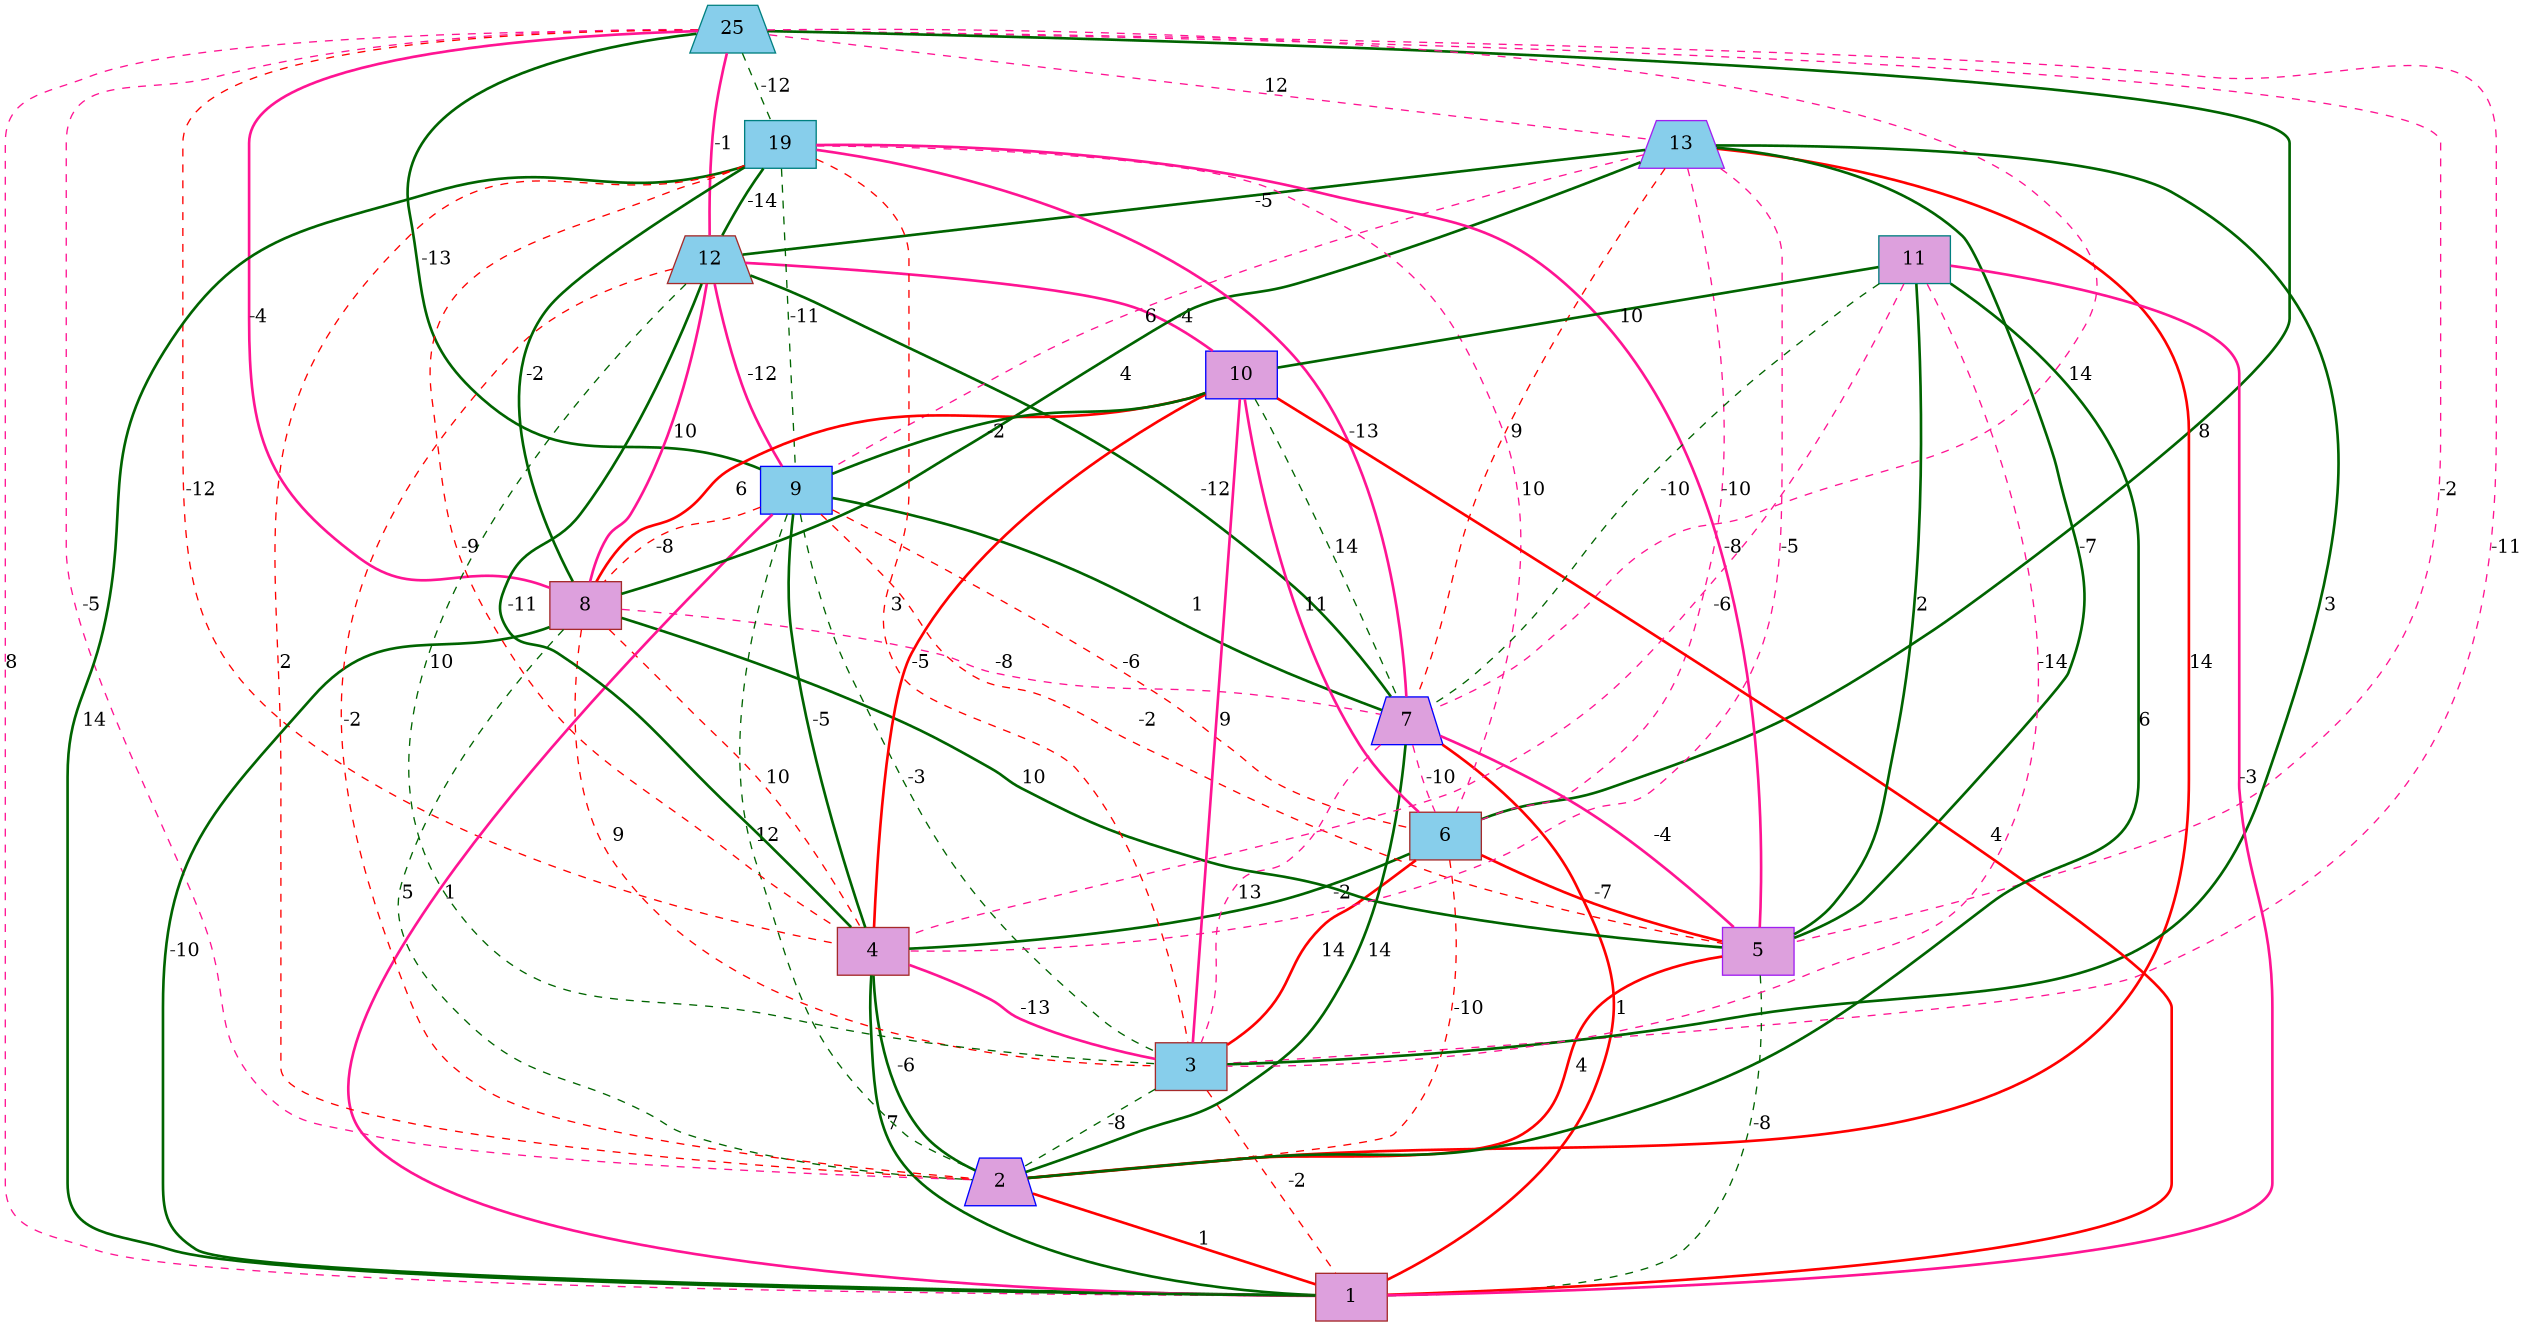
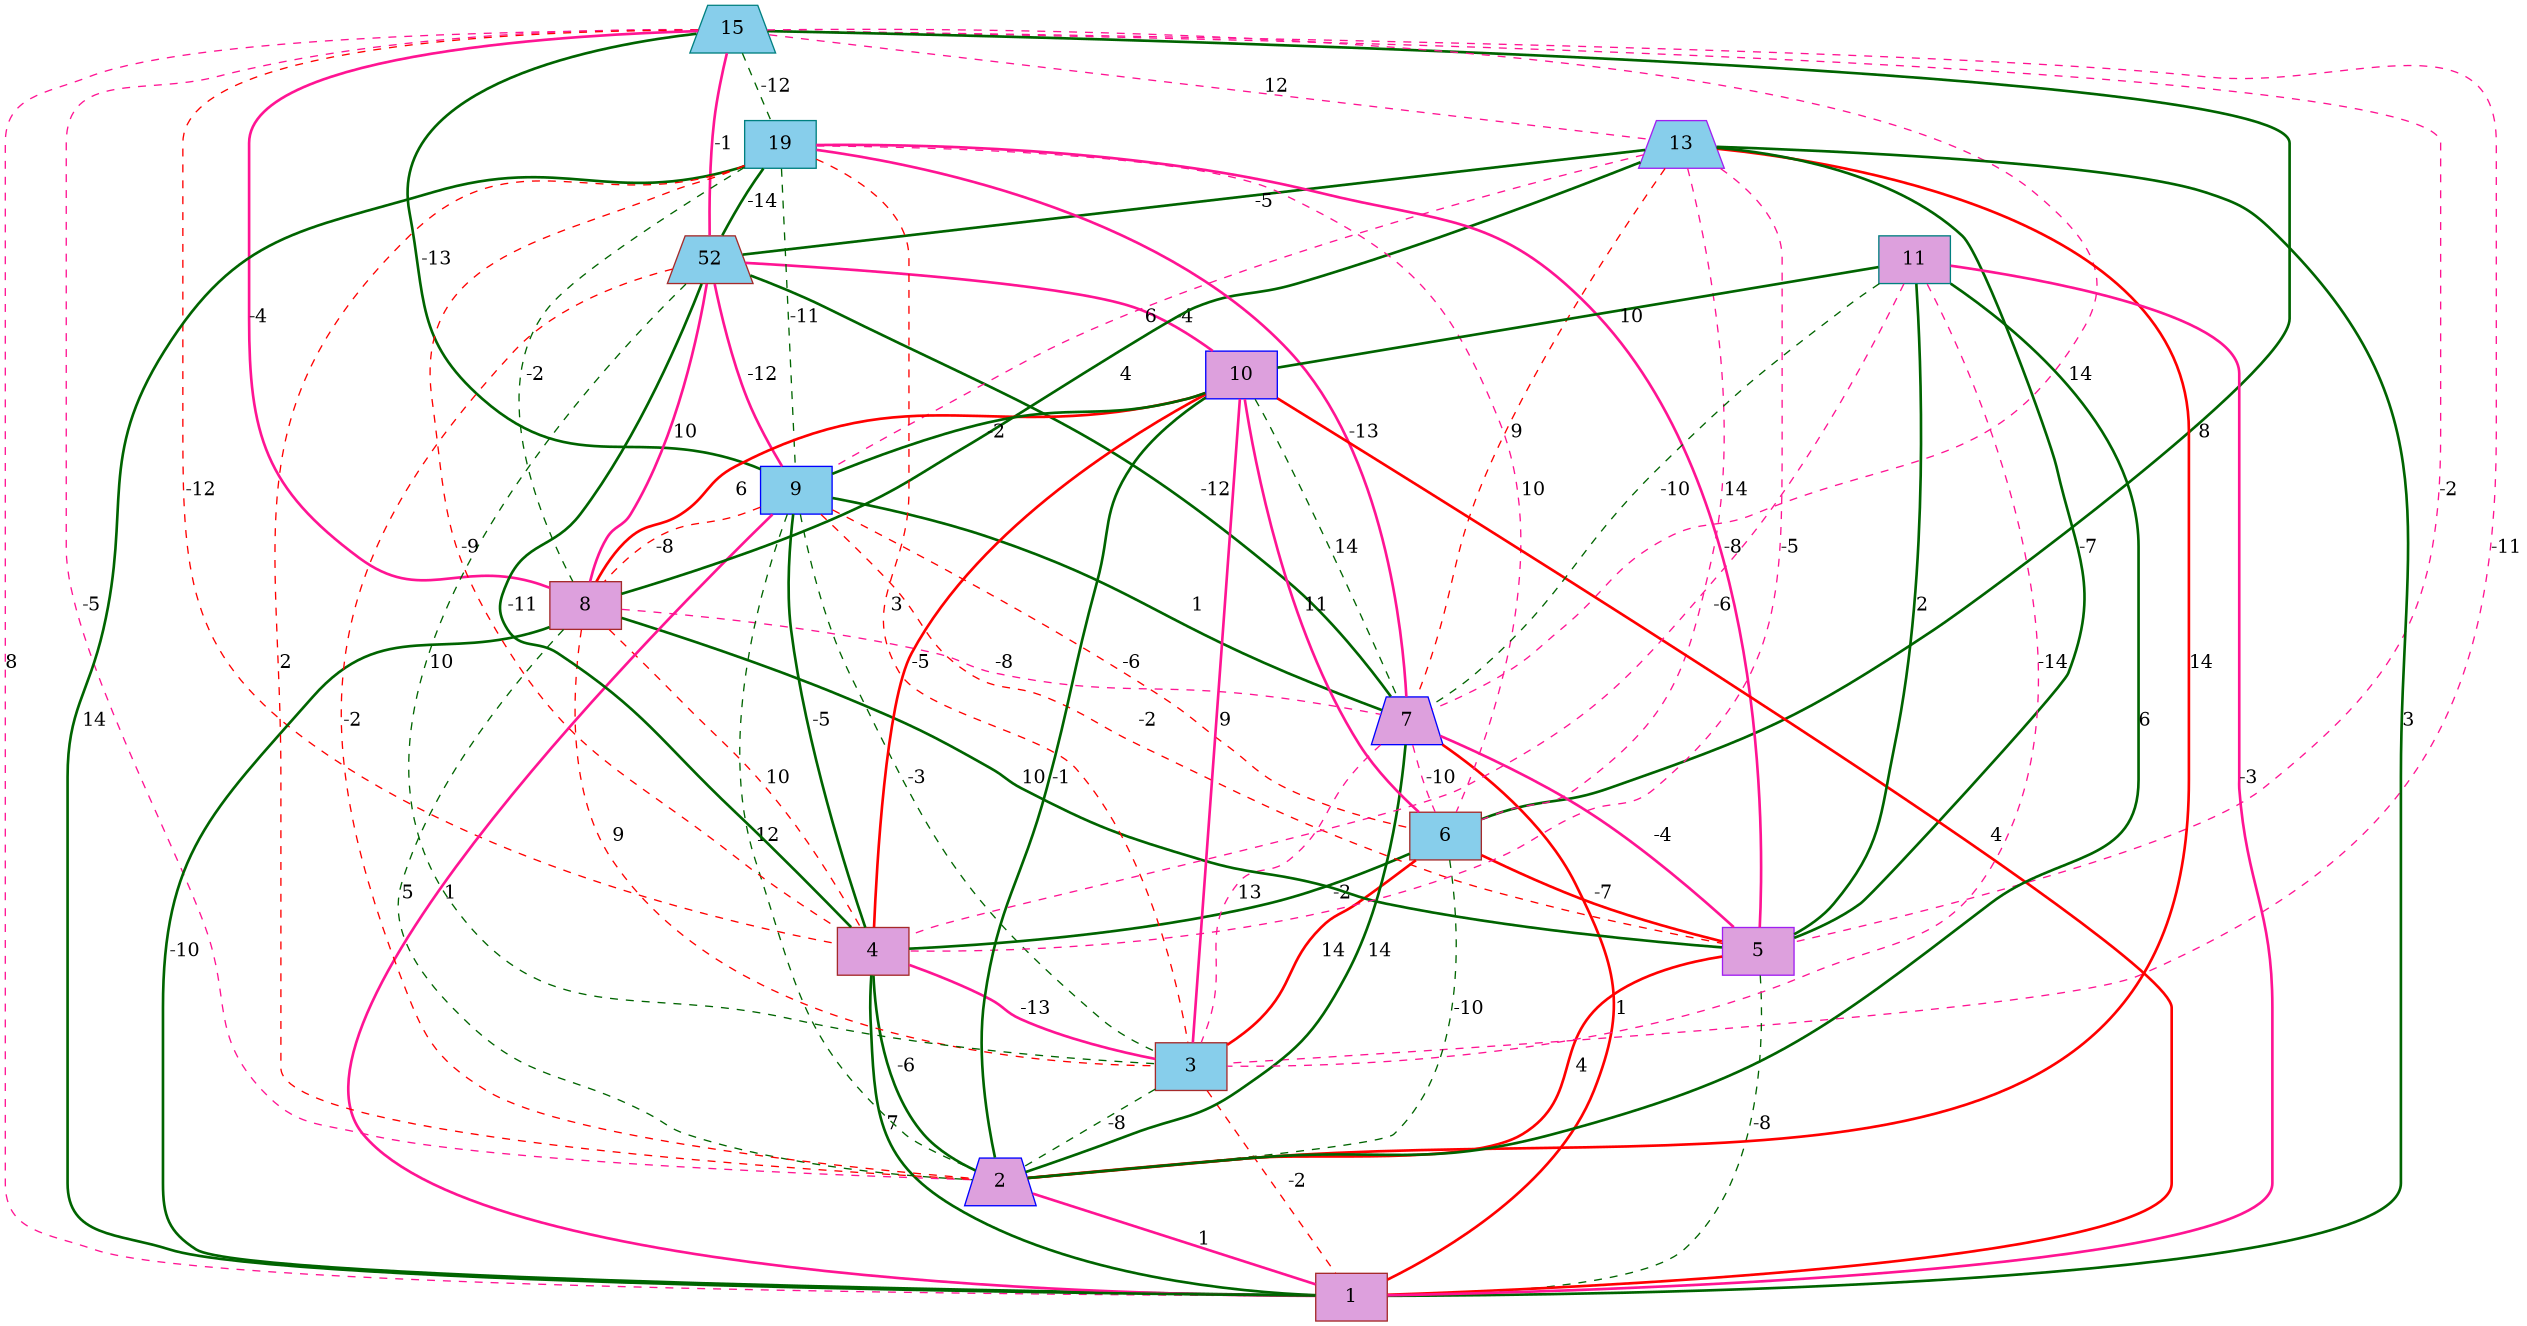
(733, 29) -> (733, 29)
(710, 260) -> (710, 260)
(550, 306) -> (550, 306)
(1736, 490) -> (1736, 490)
(2281, 734) -> (2401, 919)
none -> (1059, 741)
(1355, 1143) -> (1355, 1143)
(1174, 1239) -> (1174, 1239)
